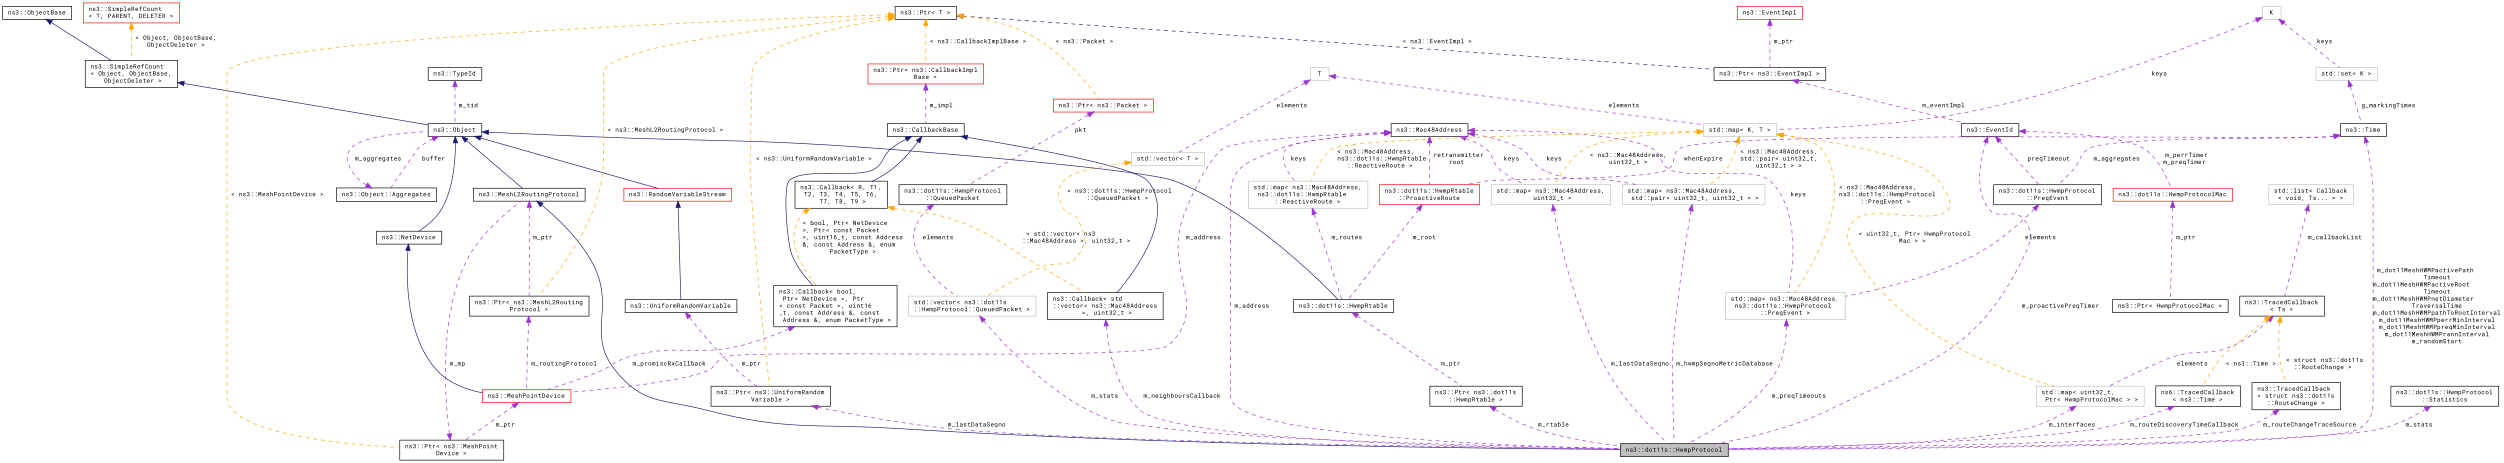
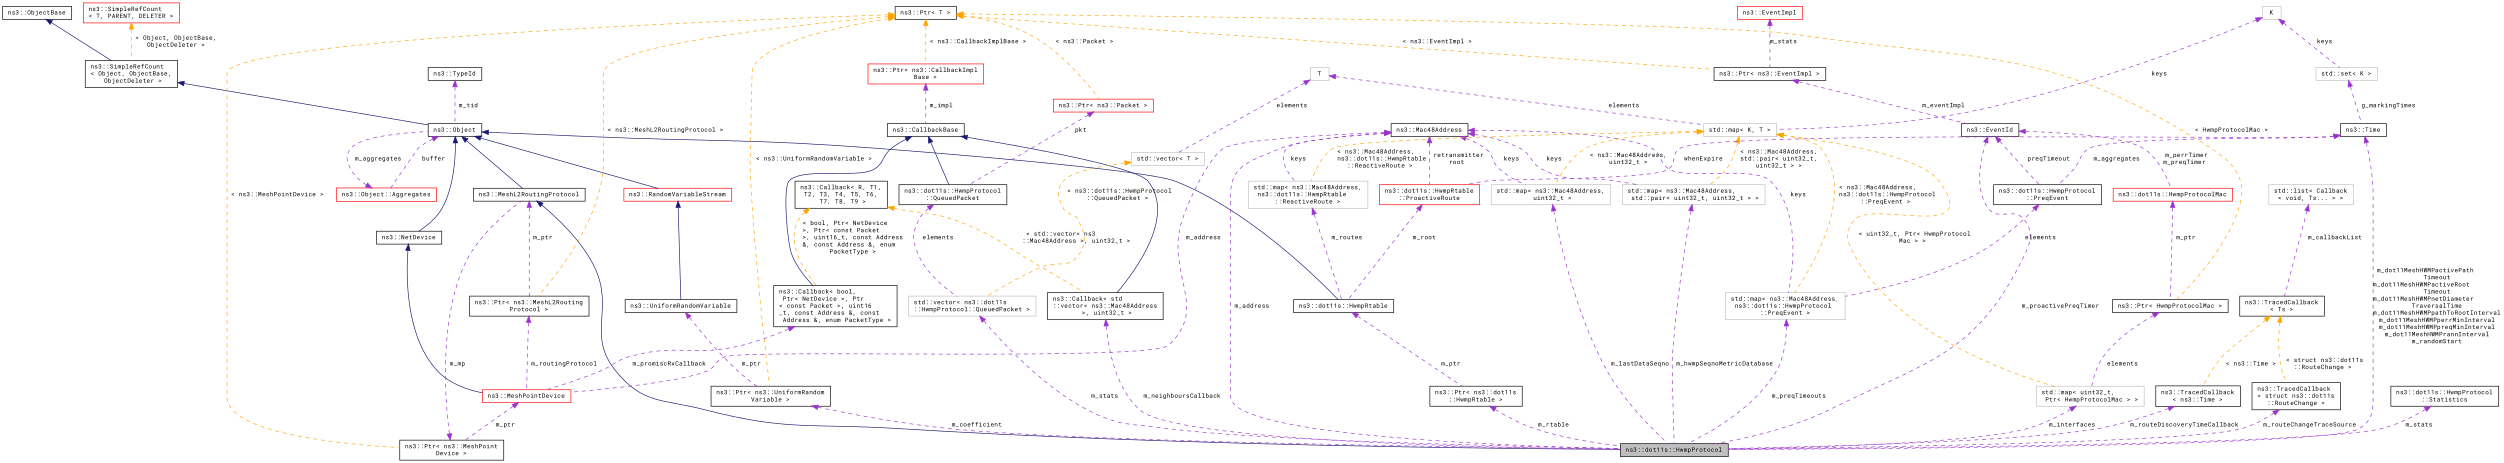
none -> (1690, 28)
(1782, 42) -> (1782, 42)
(1338, 43) -> (1338, 43)
(898, 164) -> (940, 164)
(387, 195) -> (387, 195)
(2189, 353) -> (2114, 344)
(2198, 396) -> (2198, 396)
(975, 425) -> (975, 425)
